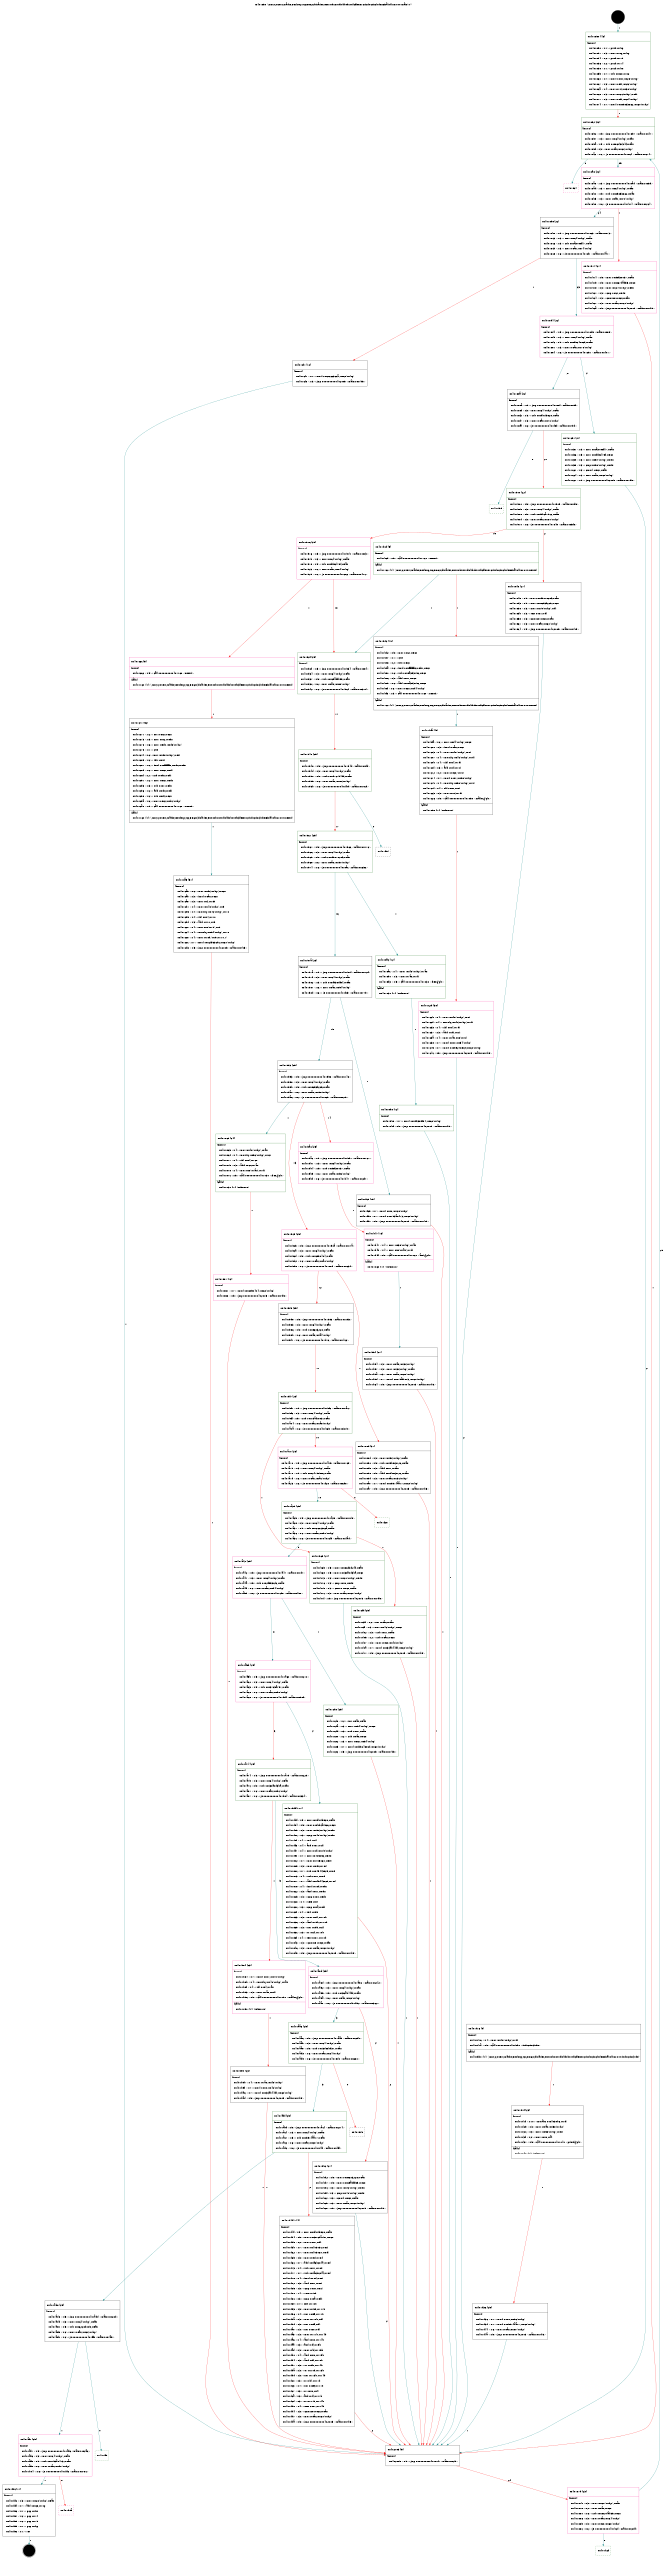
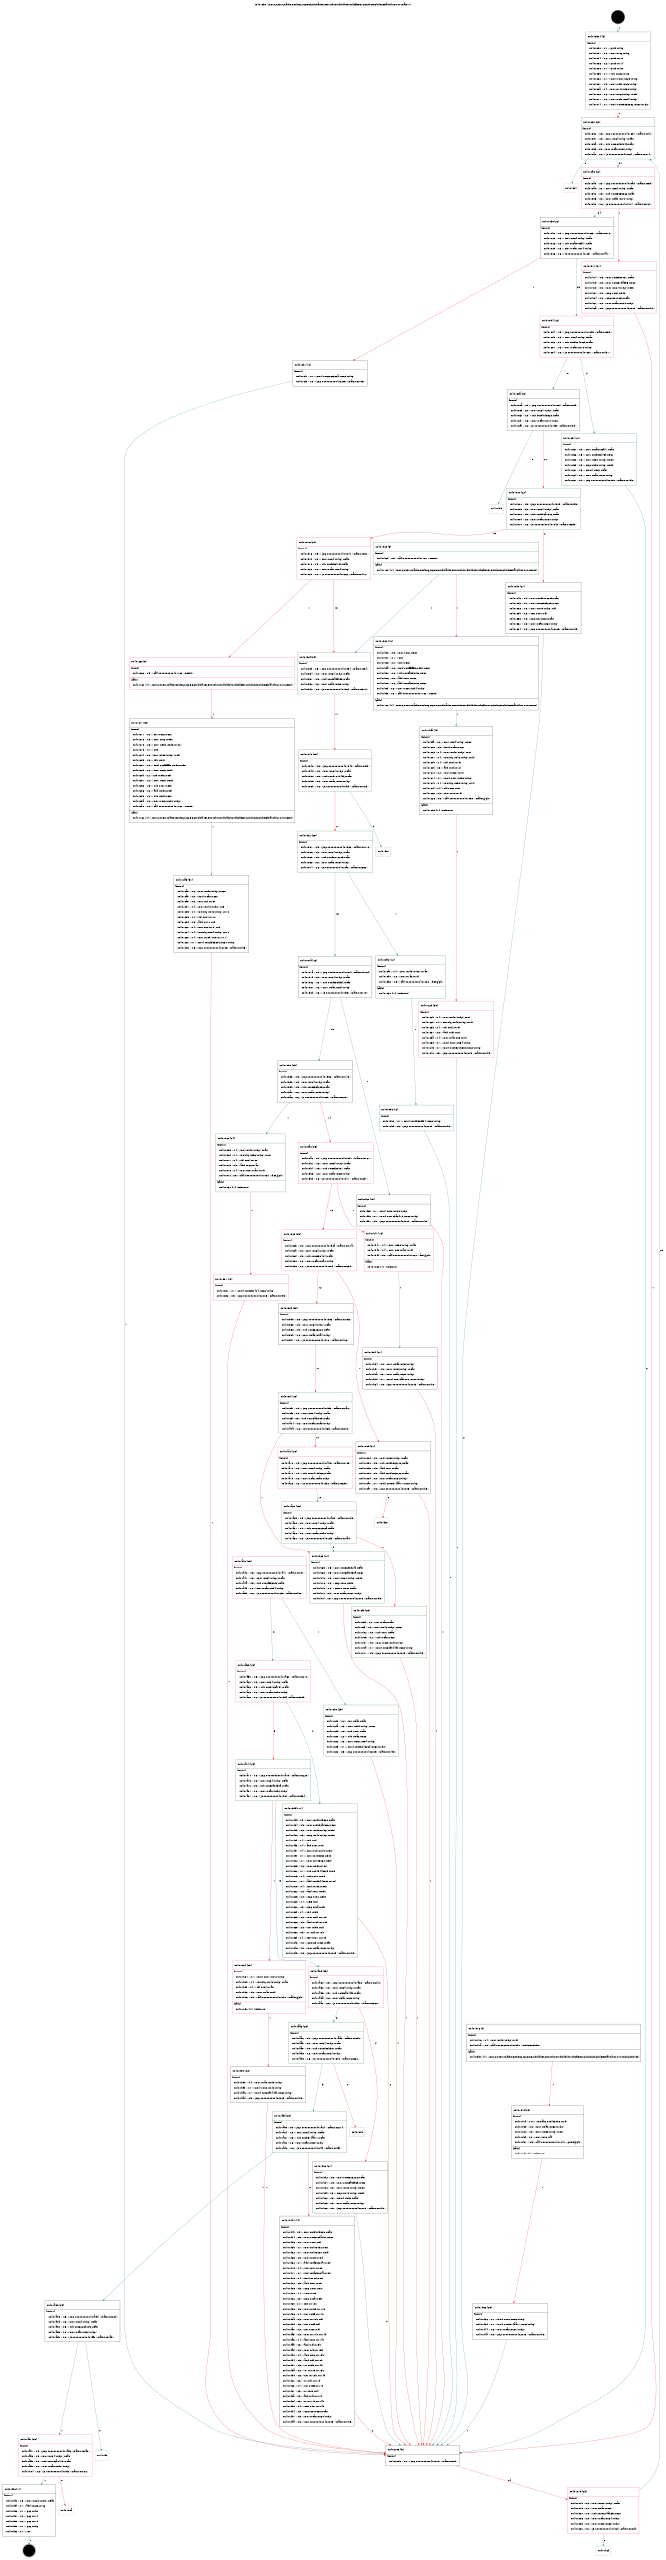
(620, 163) -> (620, 163)
(289, 1165) -> (327, 1206)
(359, 1502) -> (386, 1505)
(294, 1550) -> (331, 1547)
(405, 2013) -> (405, 2013)
